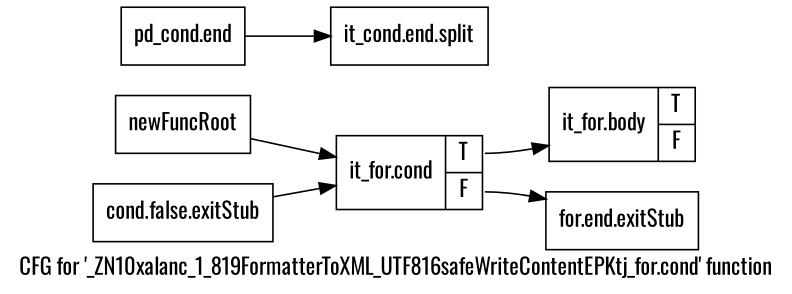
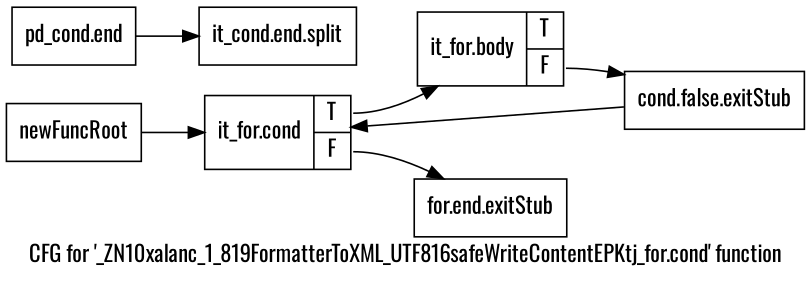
none -> (587, 69)
